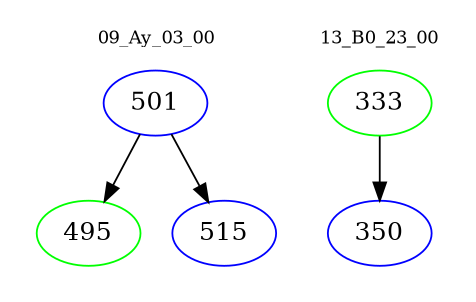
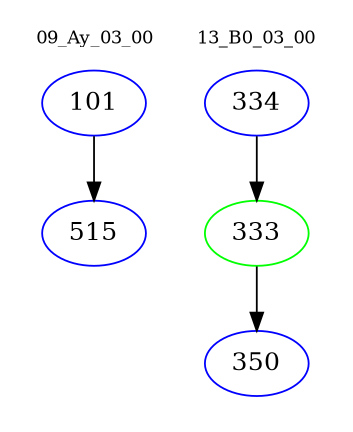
(380, 39) -> (257, 39)
(156, 103) -> (94, 103)
none -> (257, 103)
(89, 233) -> none
